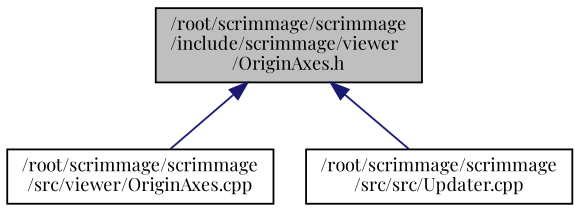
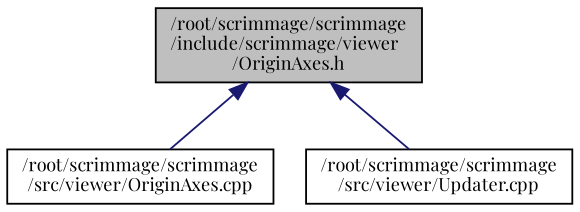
(439, 177) -> (439, 177)
